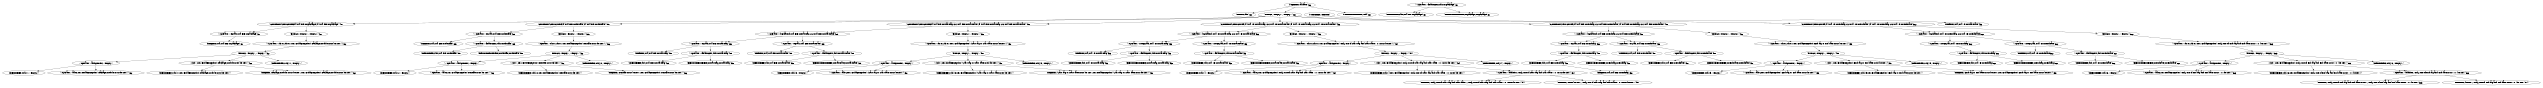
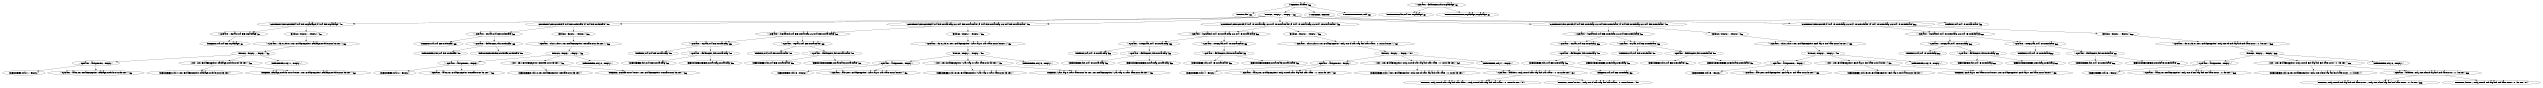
none -> (1309, 10)
none -> (1923, 53)
